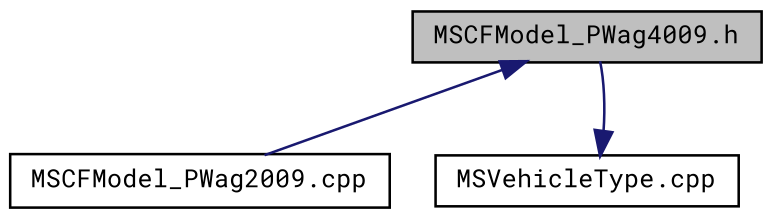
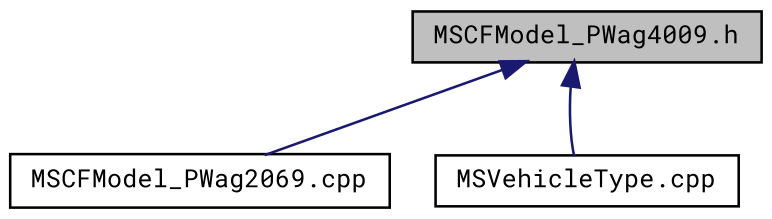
(604, 96) -> (570, 122)
(200, 181) -> (200, 181)
